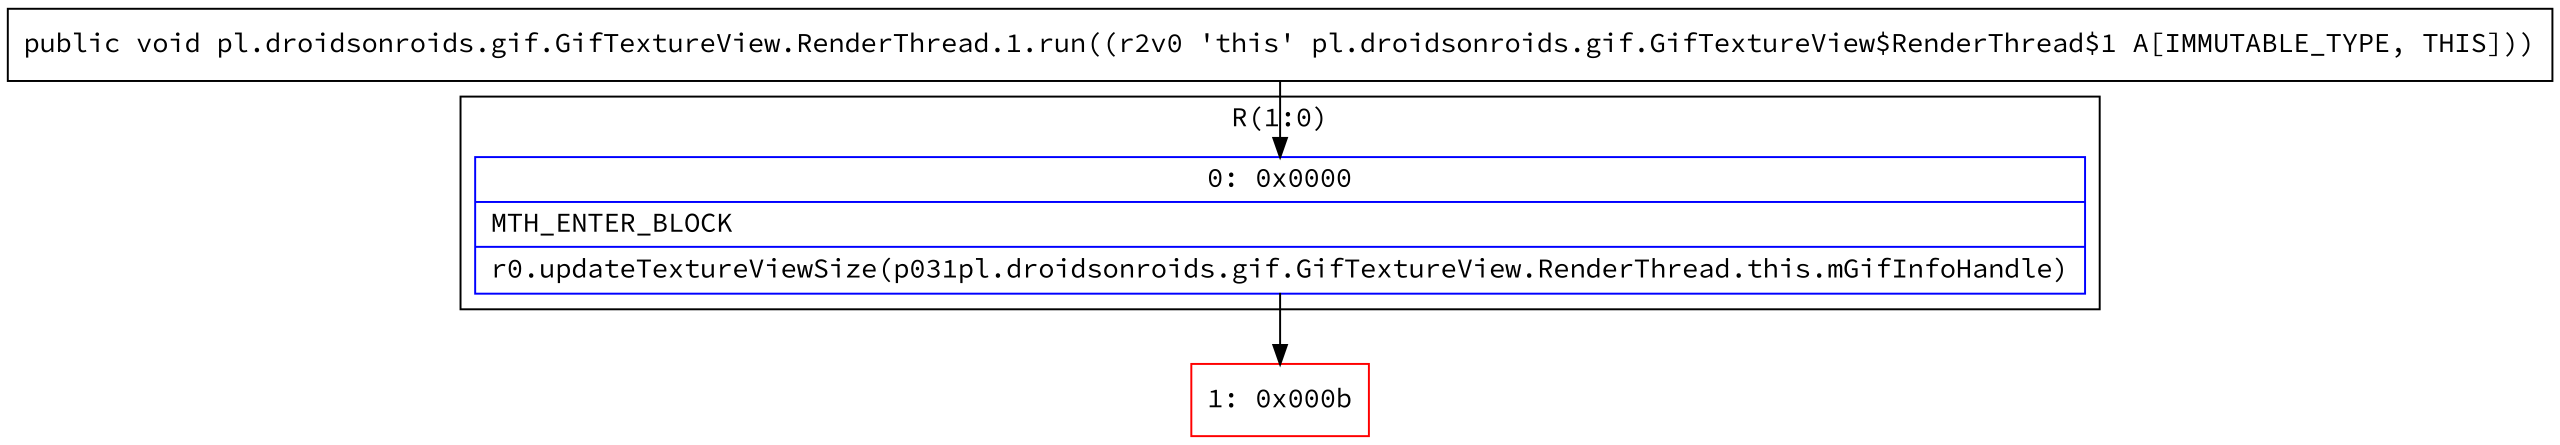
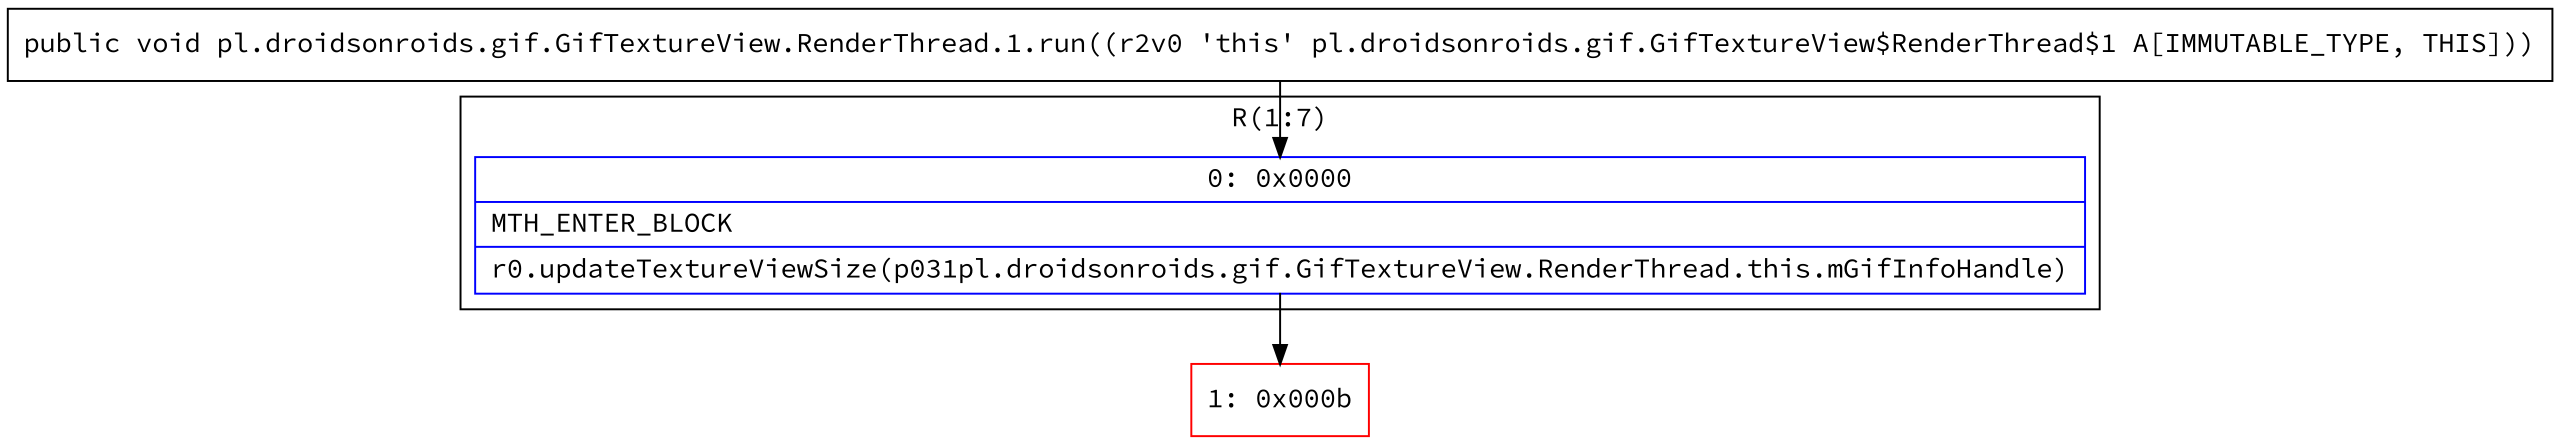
(1280, 119) -> (1280, 119)
